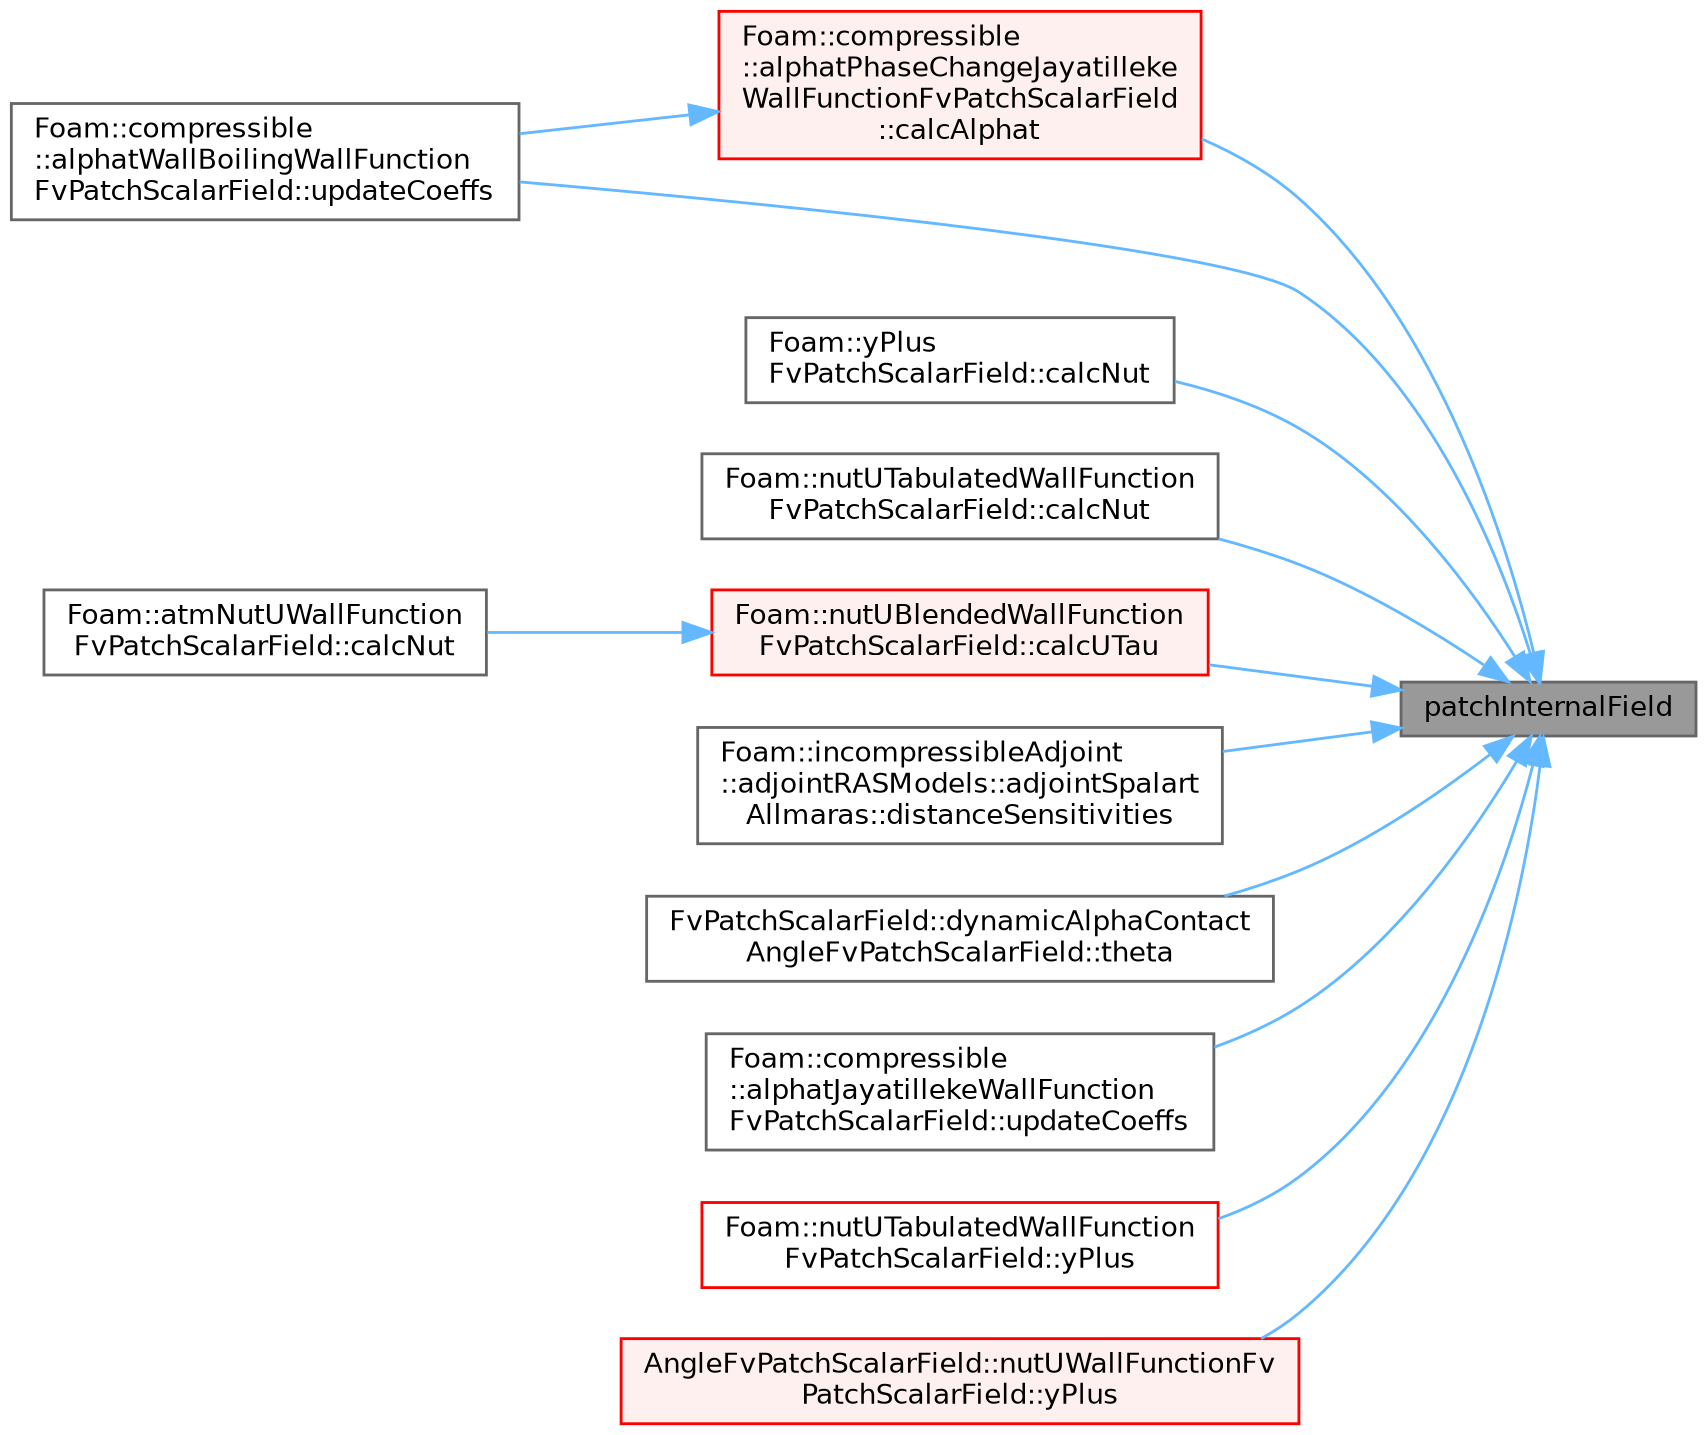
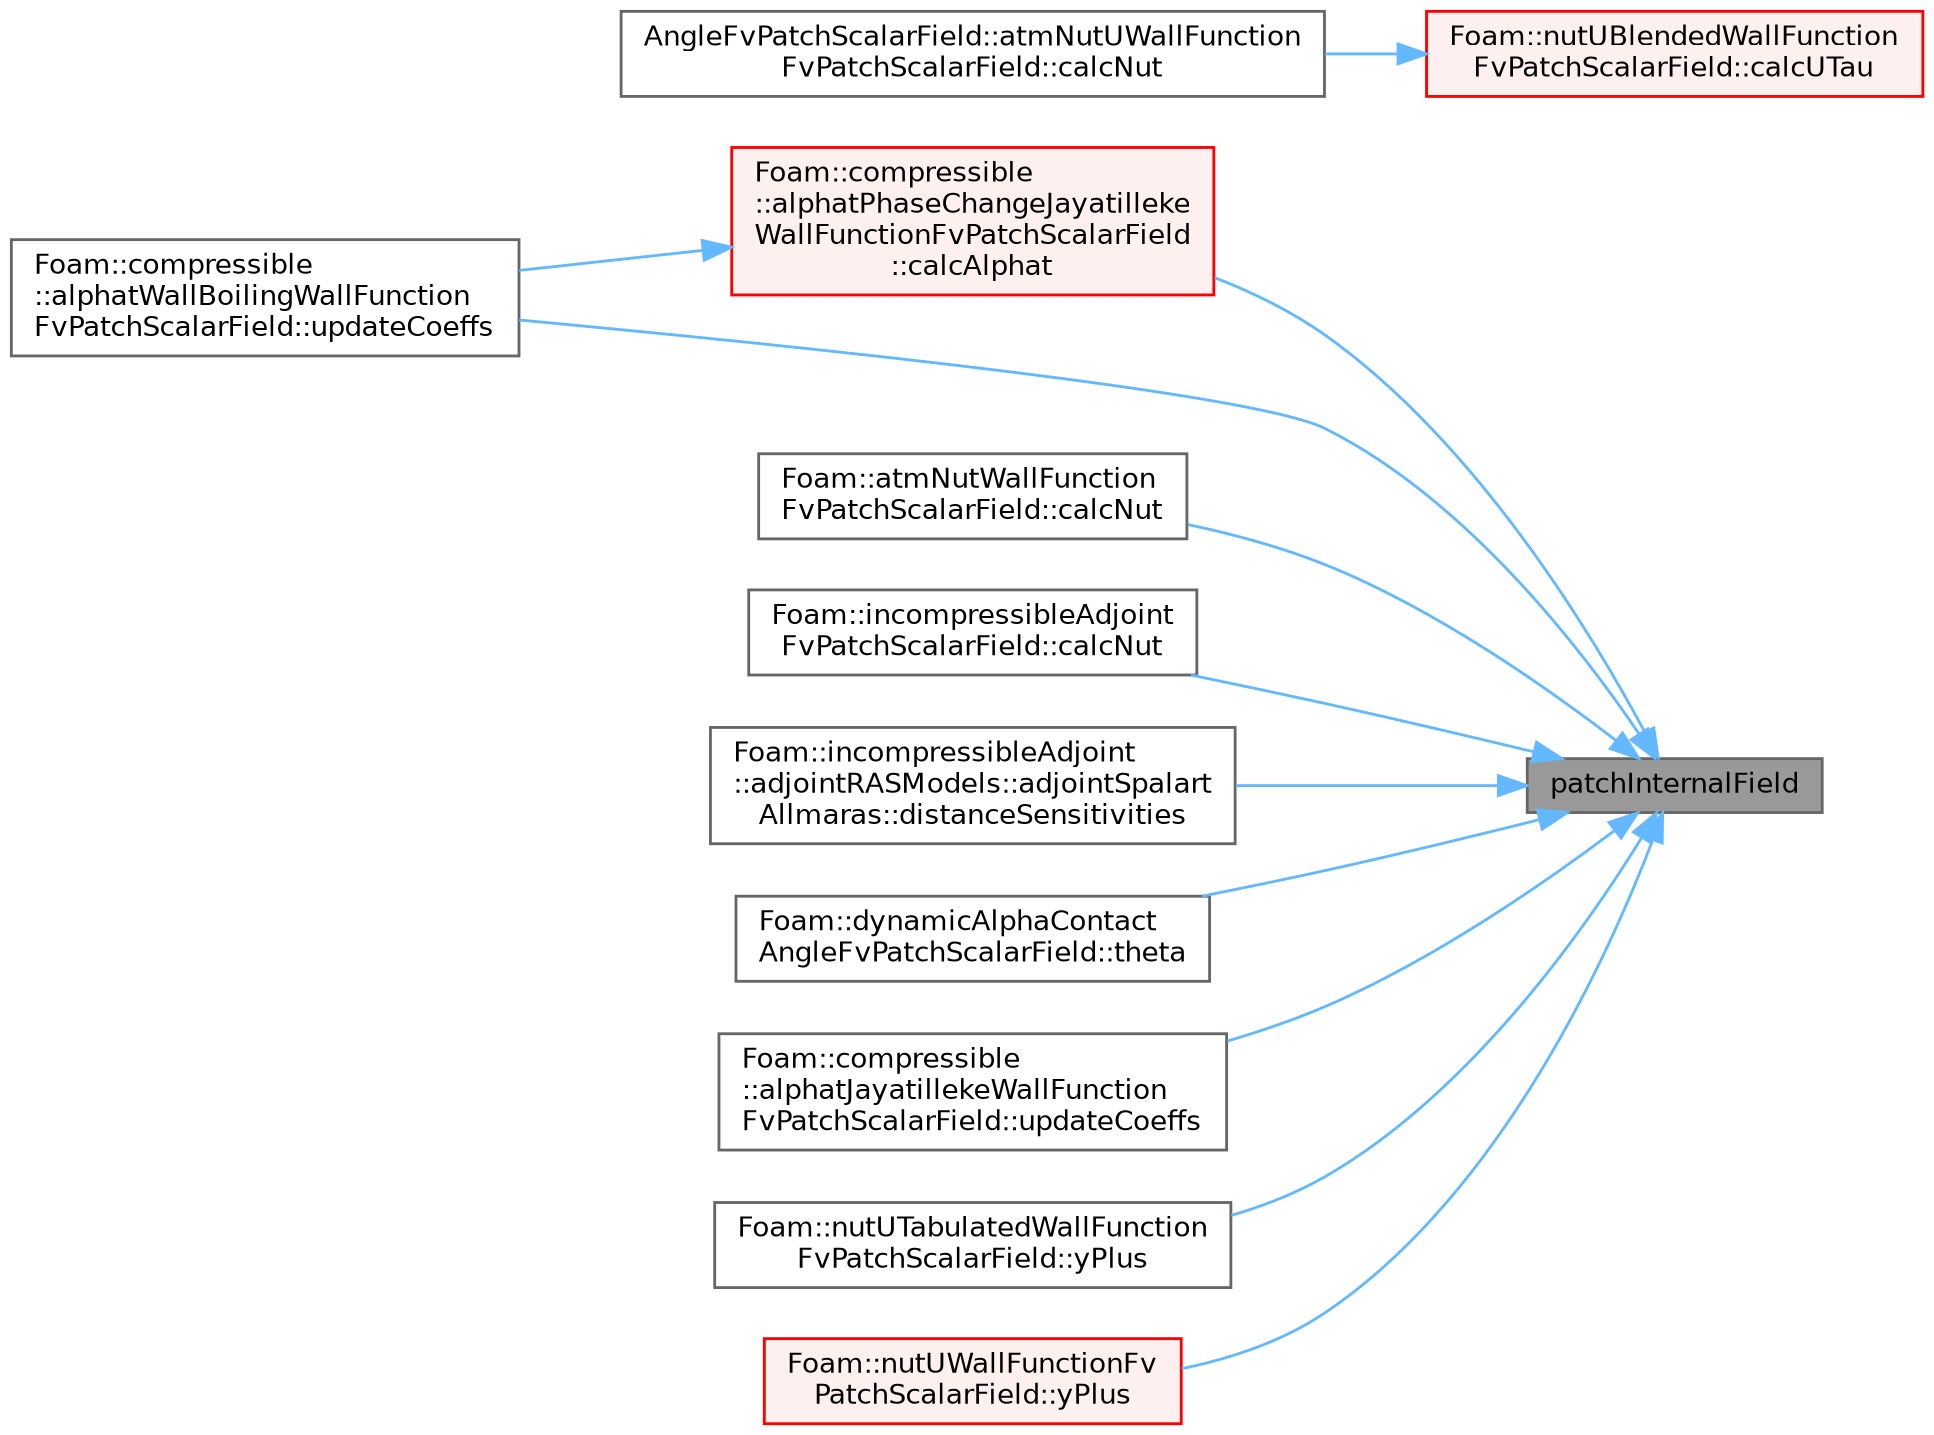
(960, 360) -> (973, 496)
(960, 496) -> (973, 632)
(265, 632) -> (973, 54)
(1291, 676) -> none
(960, 939) -> (973, 939)
(960, 1245) -> (973, 1245)
(960, 1381) -> (973, 1381)
